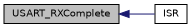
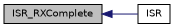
(62, 14) -> (53, 14)
